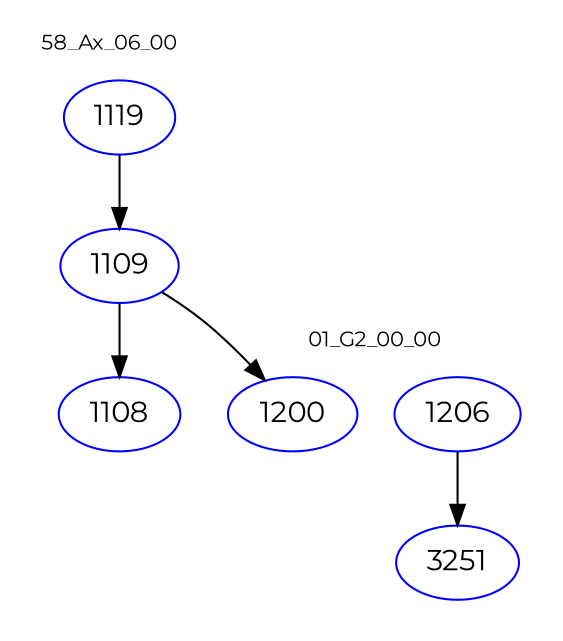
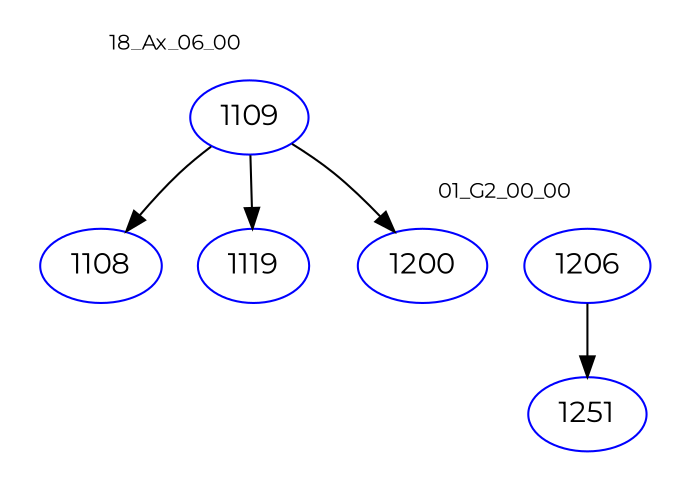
(110, 44) -> (175, 44)
(120, 182) -> (251, 182)
(458, 563) -> (587, 414)
